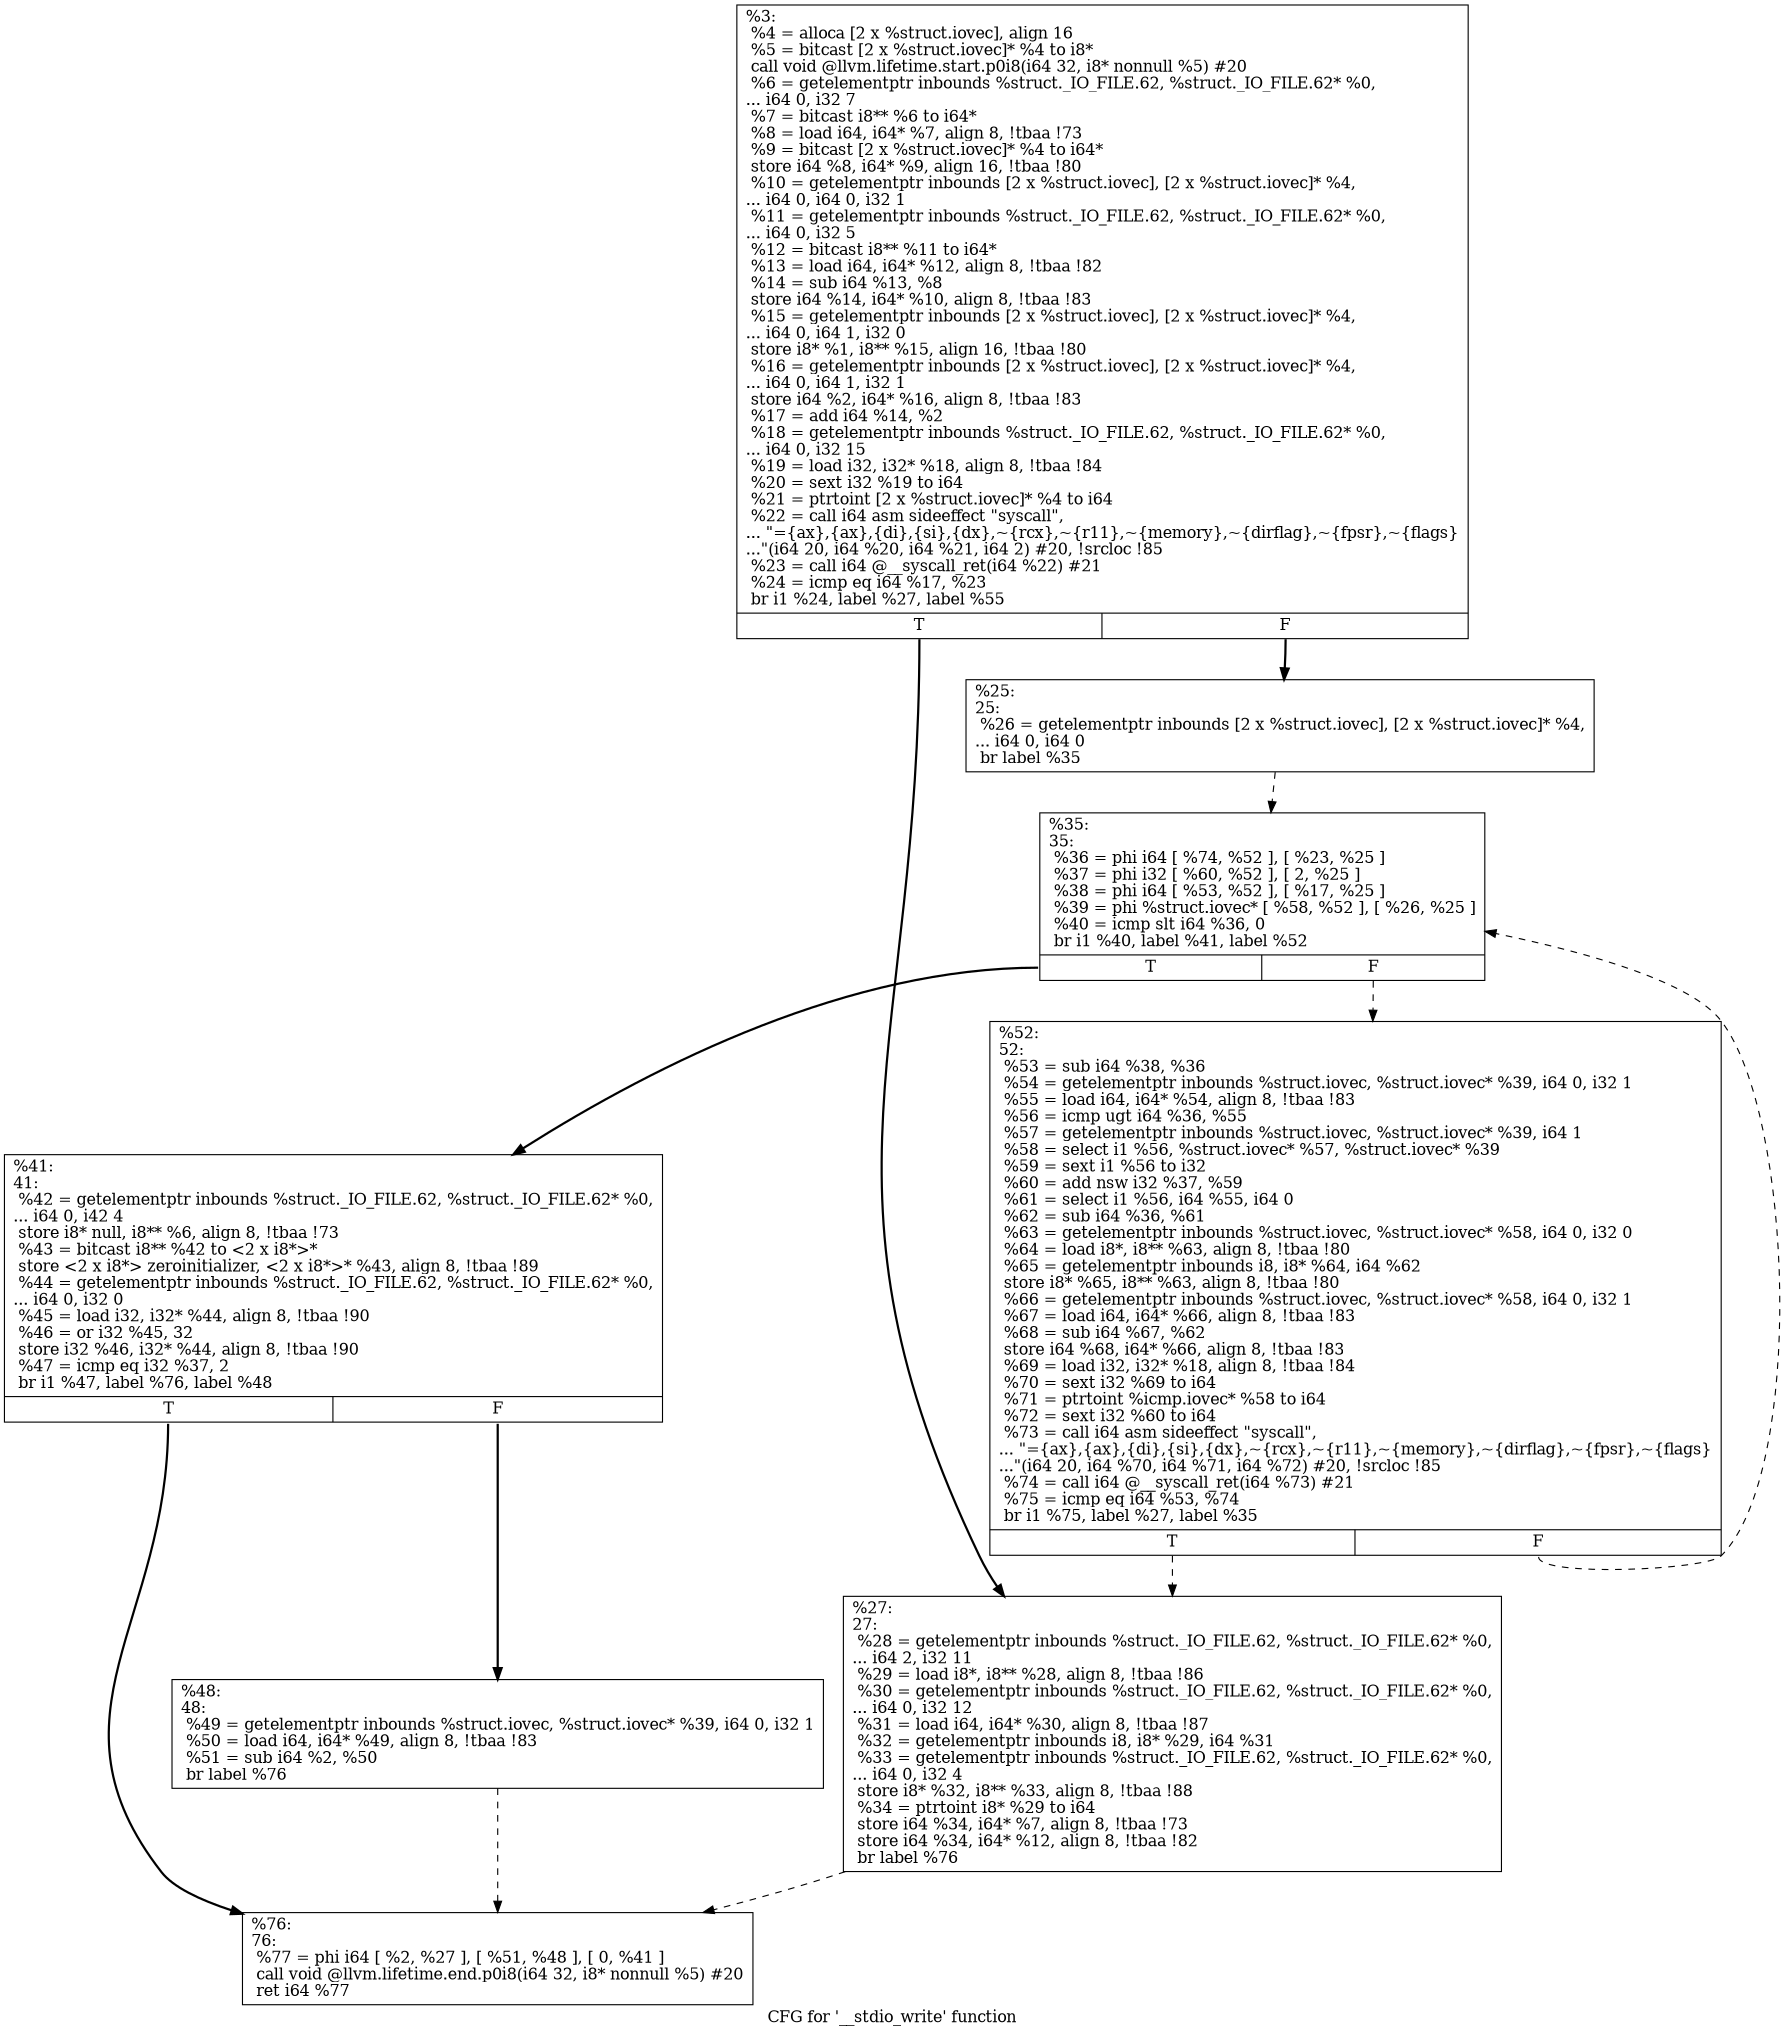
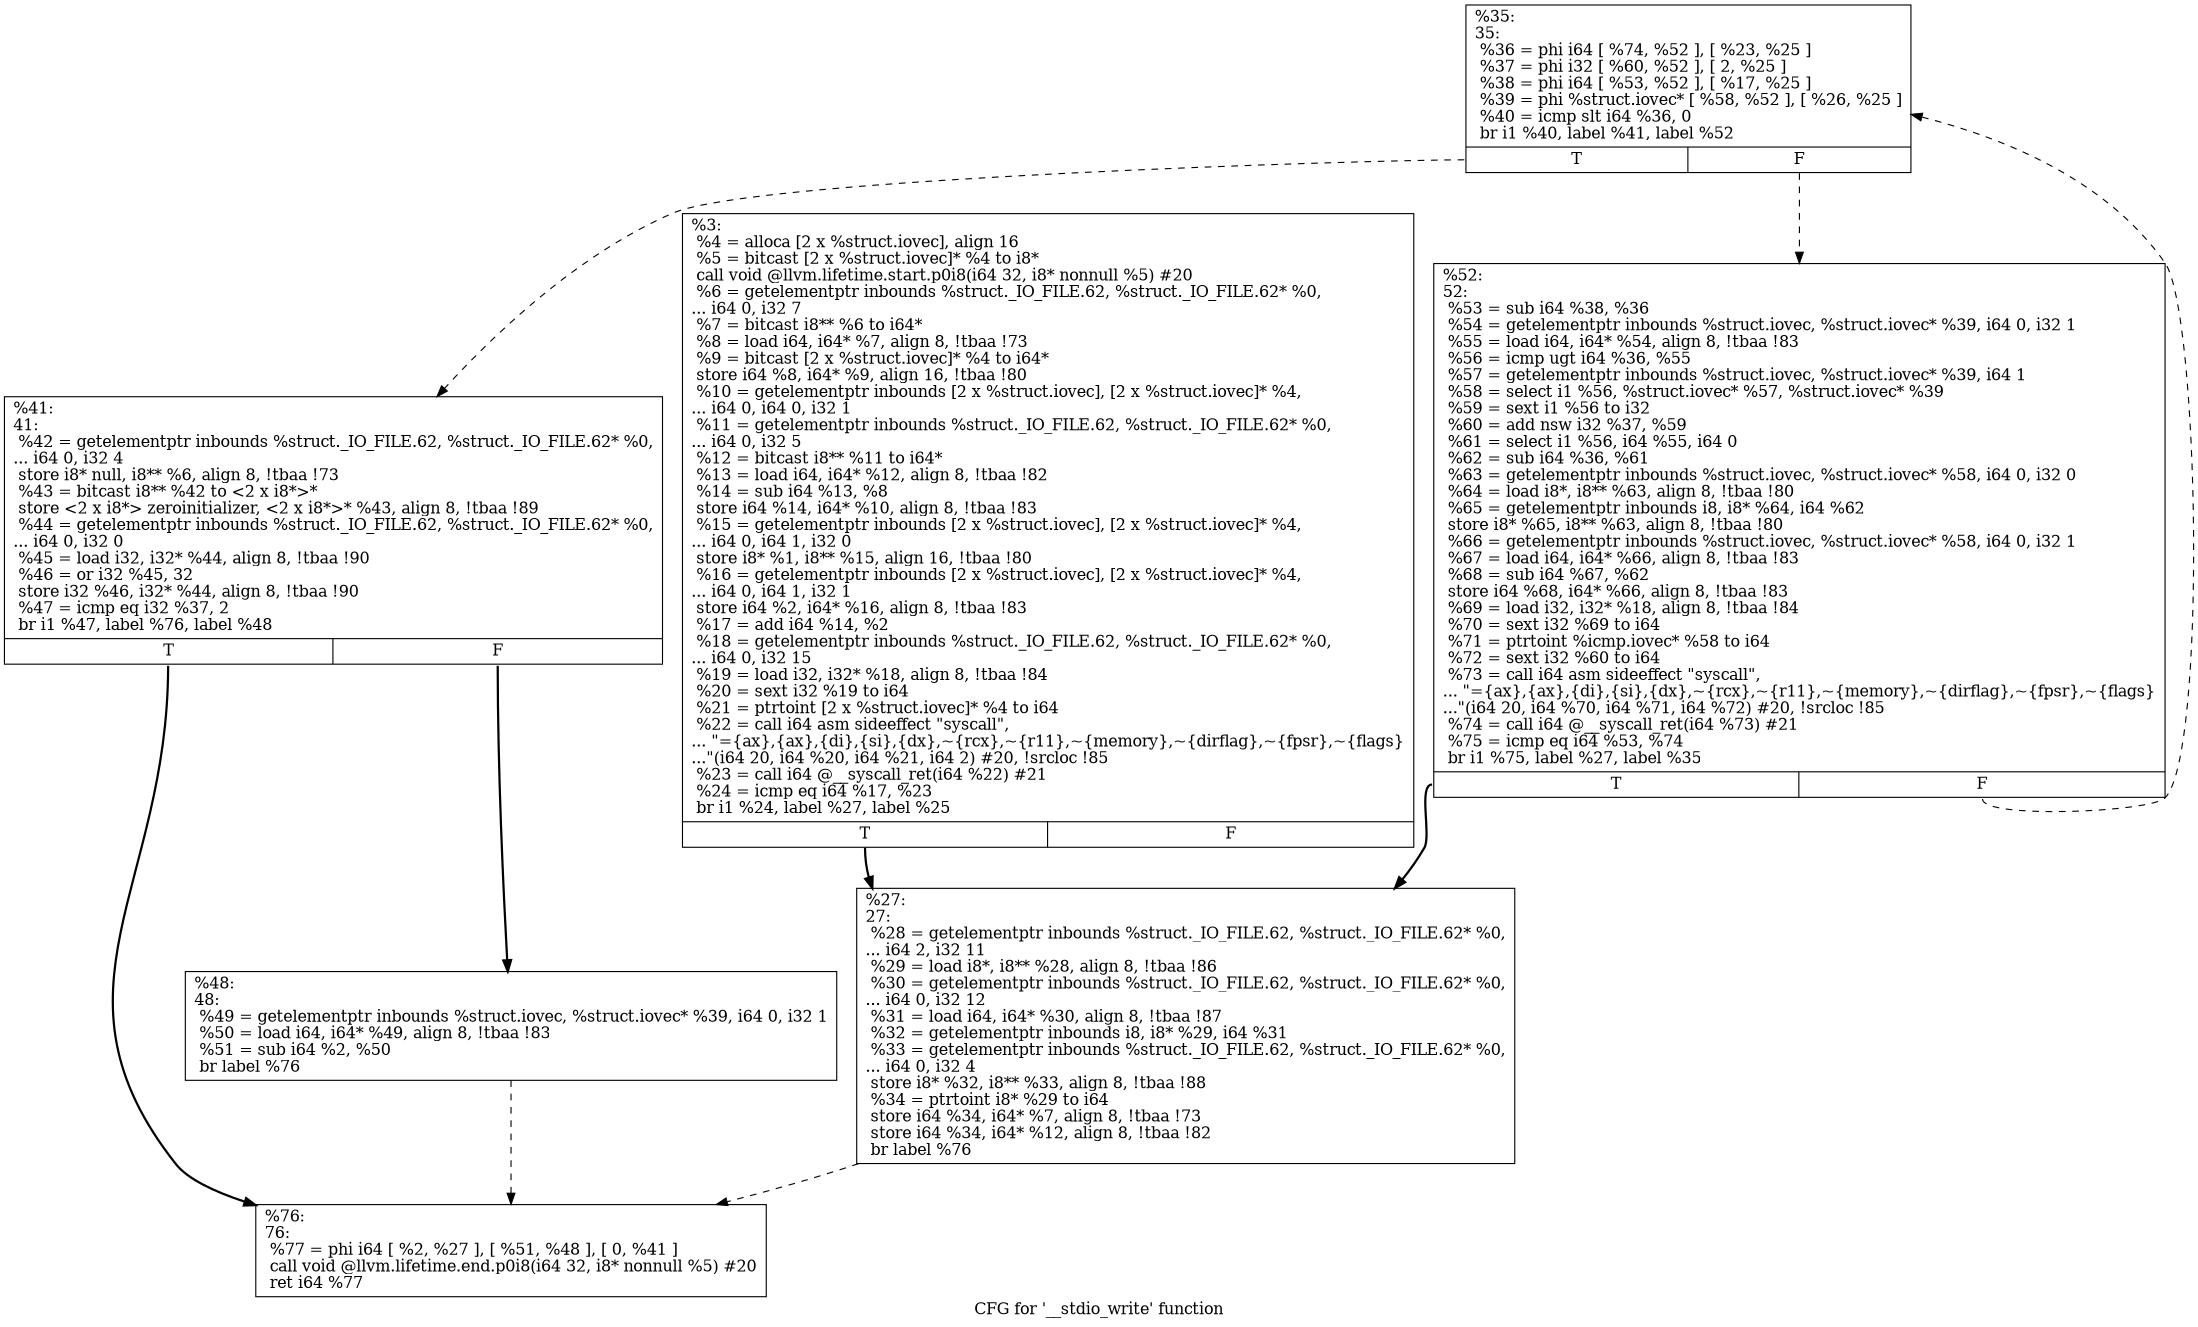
(876, 600) -> (821, 808)
(1280, 726) -> none
(769, 1023) -> (923, 182)
(69, 1217) -> (69, 459)
(1172, 1570) -> (1426, 834)
